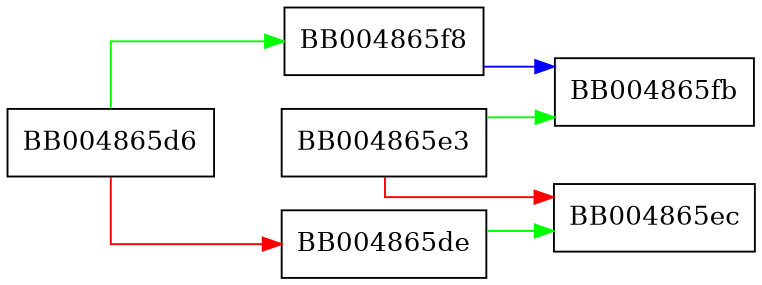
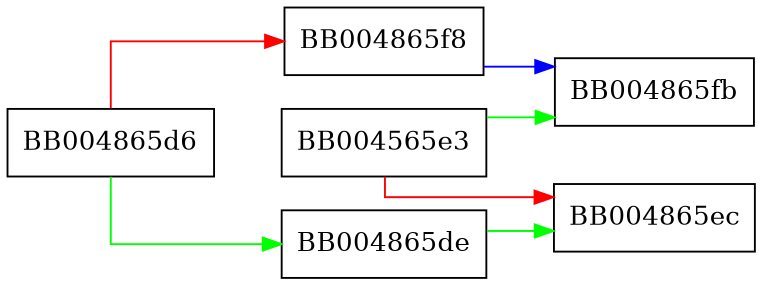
(154, 41) -> (154, 41)
(384, 143) -> (384, 143)
(153, 244) -> (153, 244)
